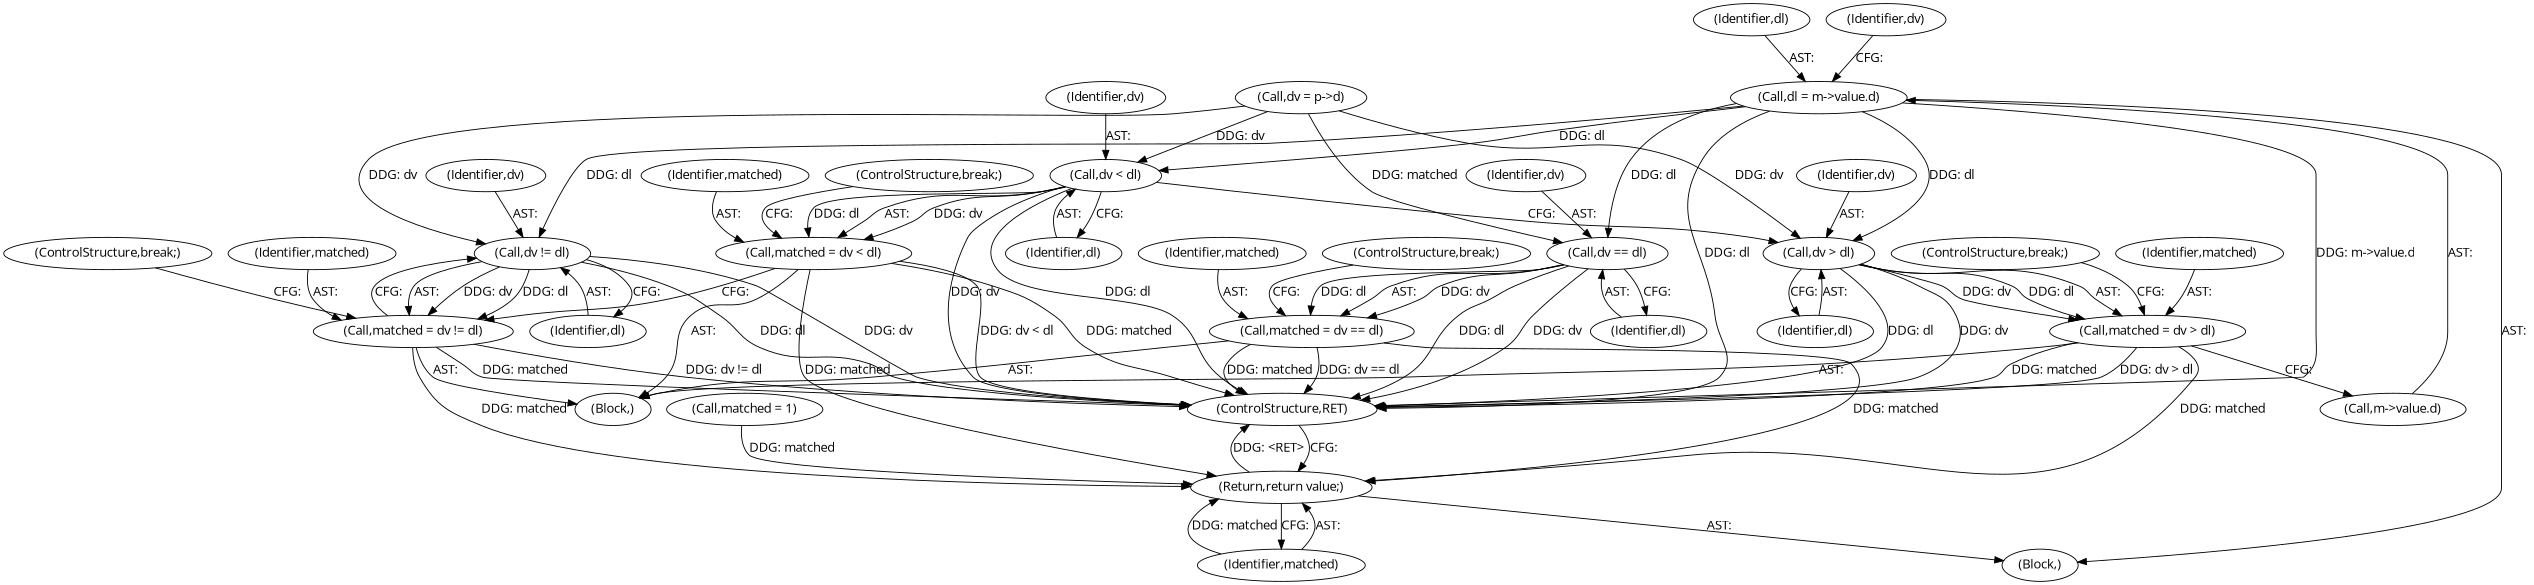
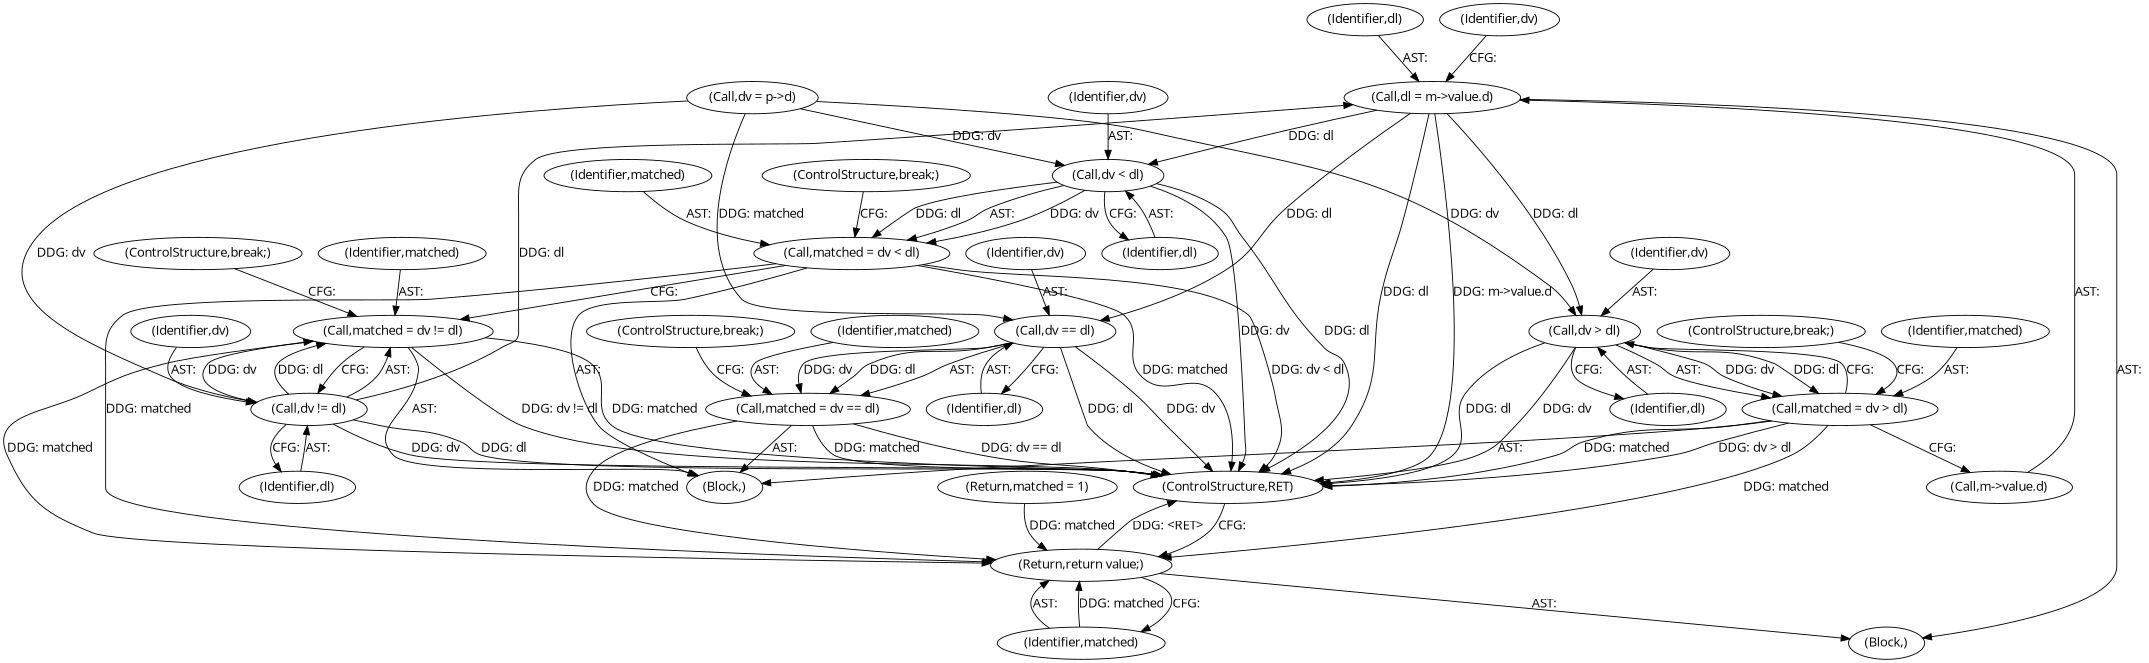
(1124, 144) -> (761, 144)
(1478, 217) -> (1754, 351)
(745, 409) -> (1027, 487)
